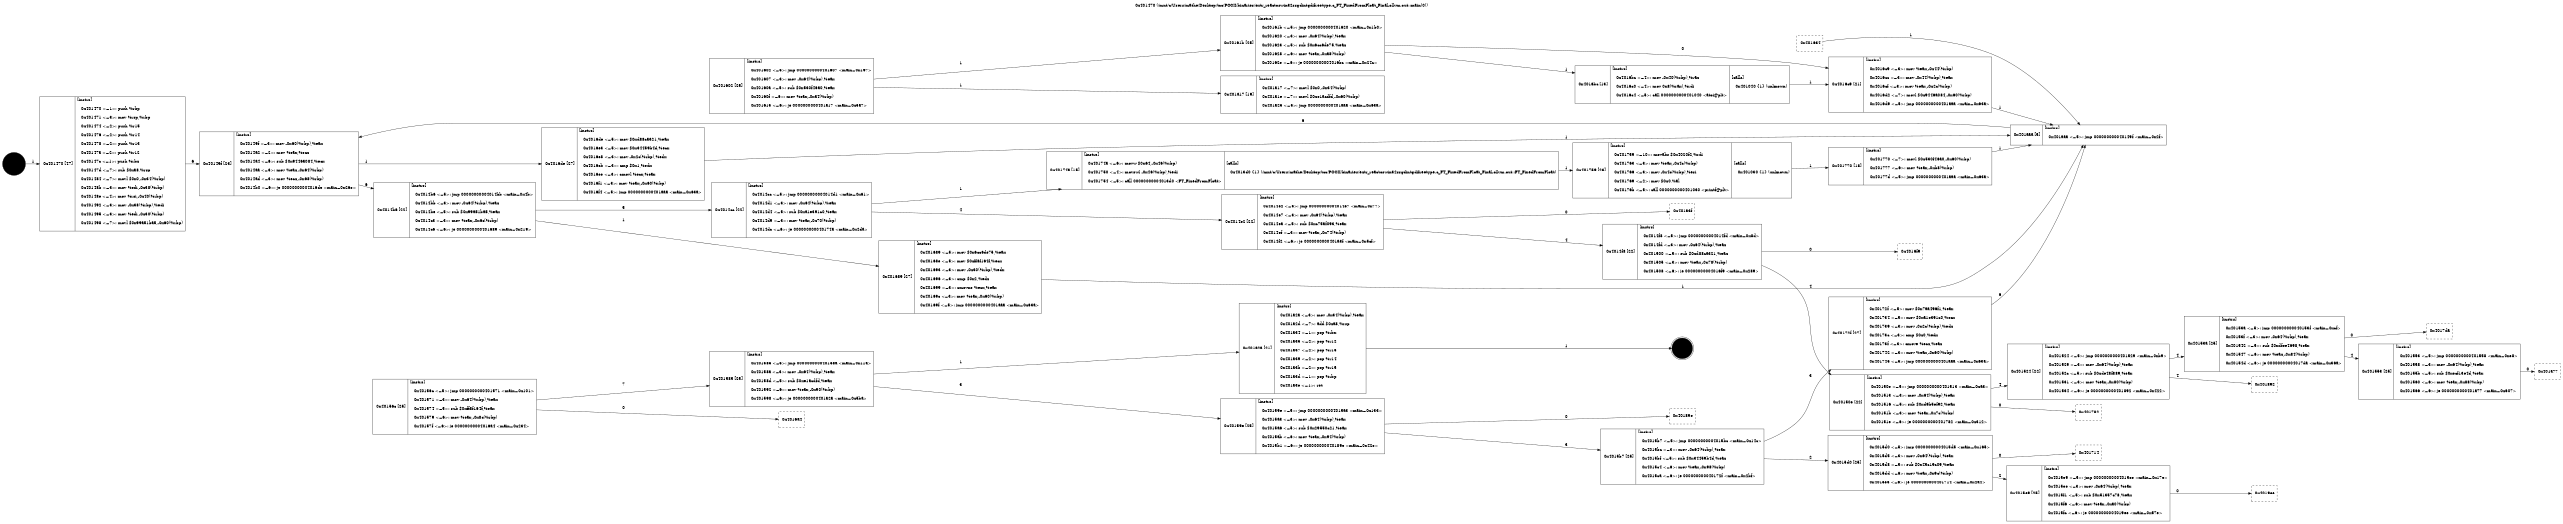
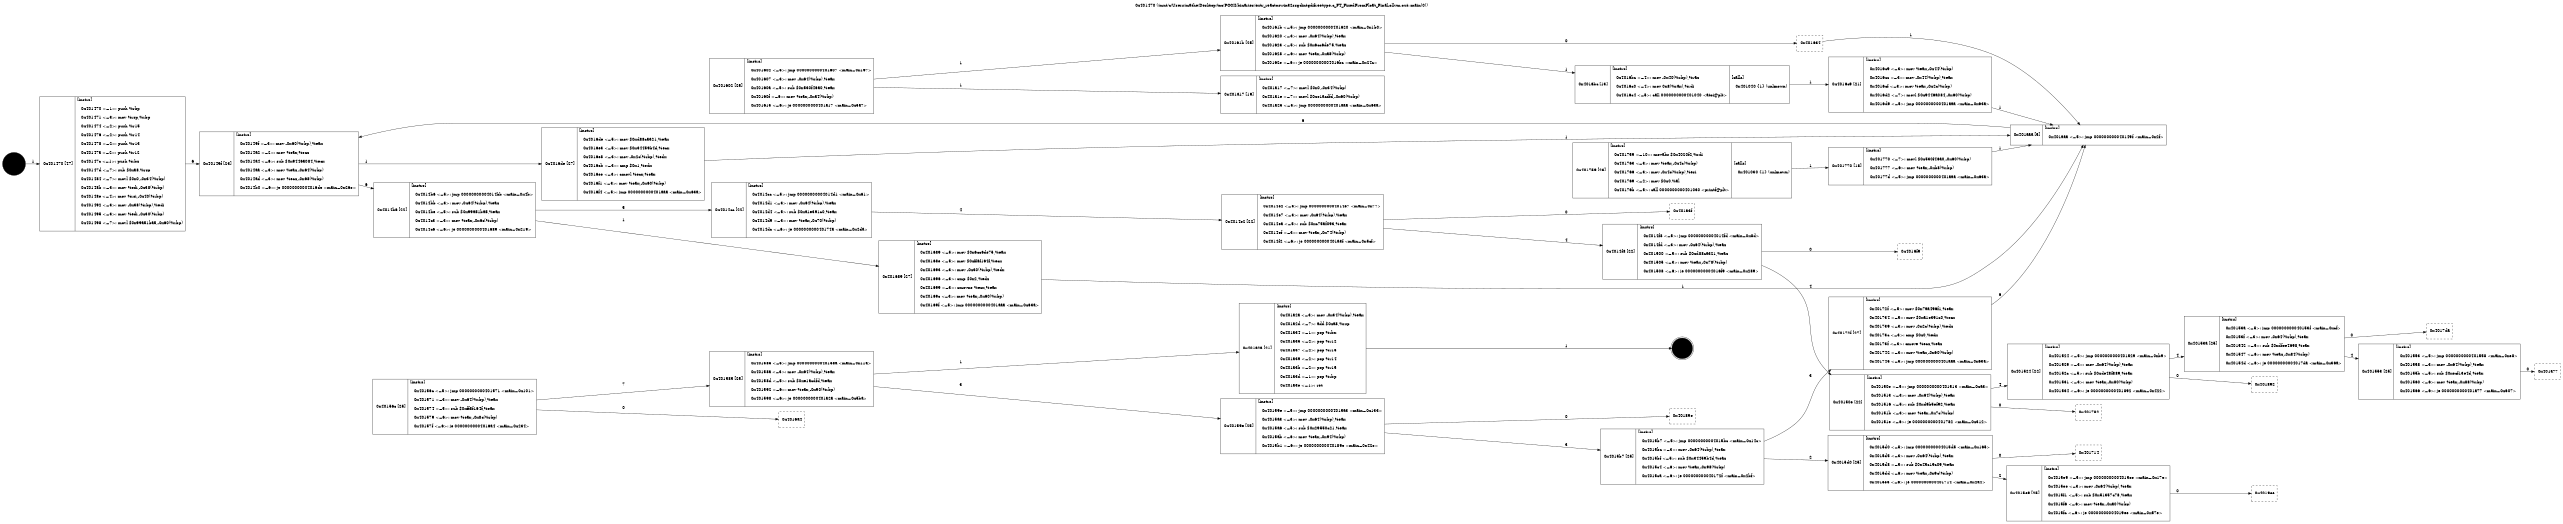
(1606, 52) -> (1589, 43)
(1303, 170) -> none
(2177, 376) -> (2177, 376)
